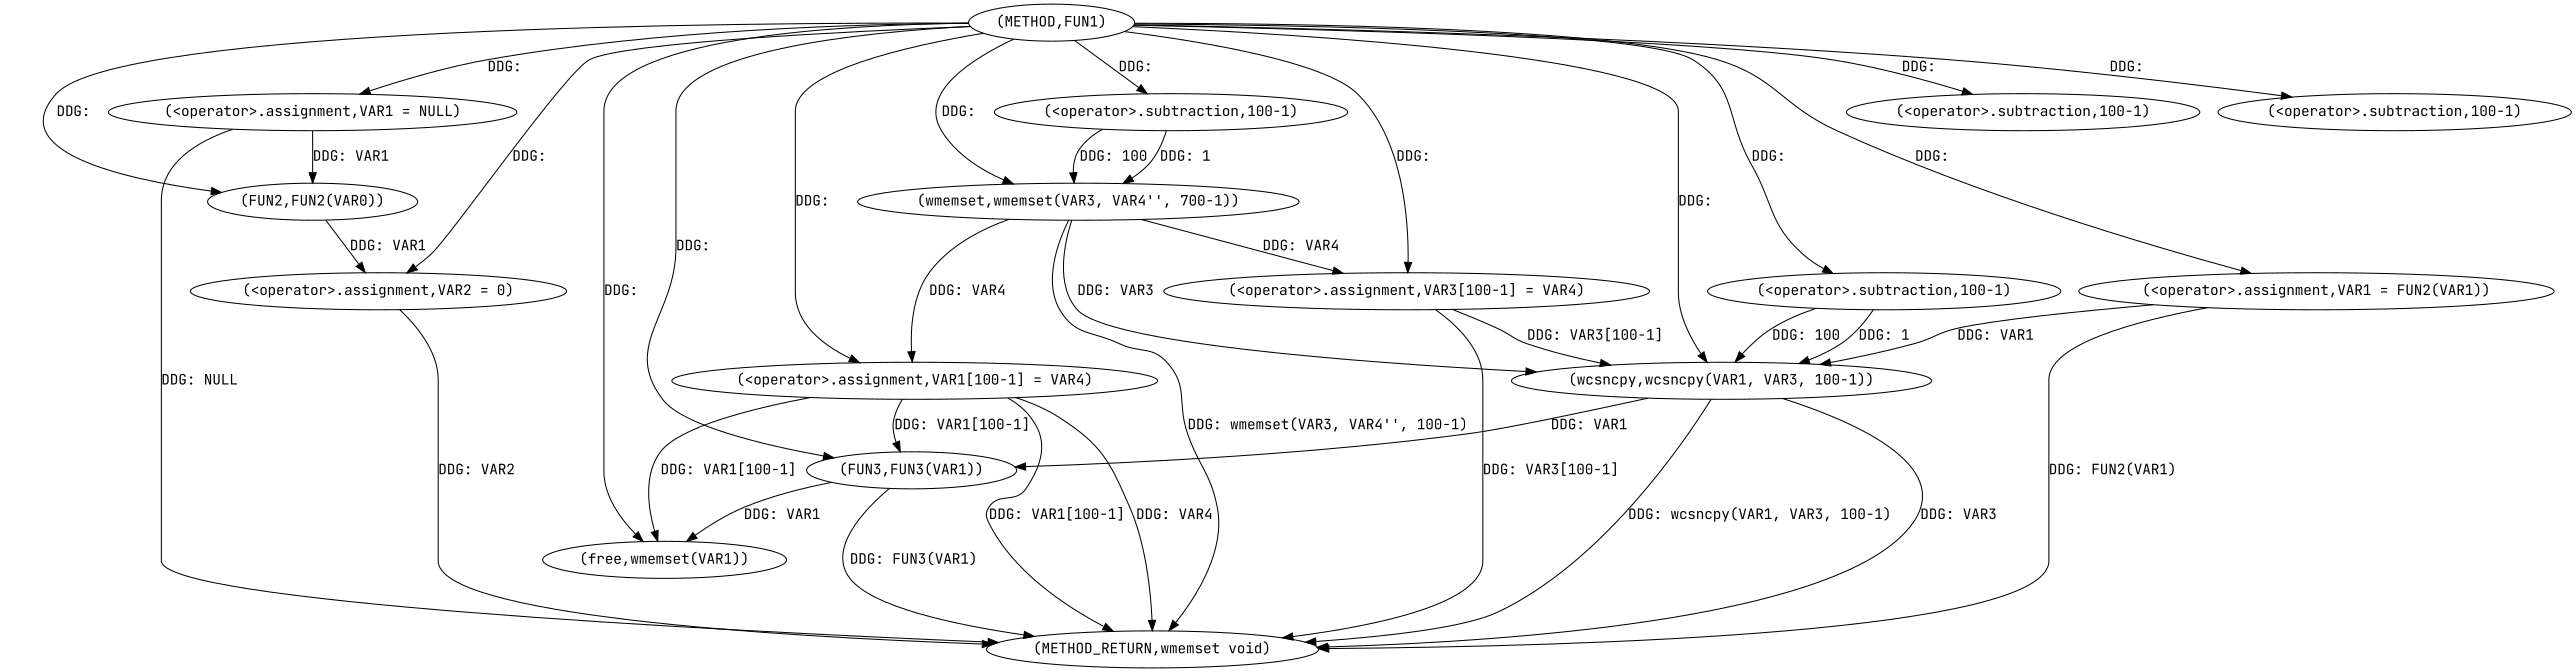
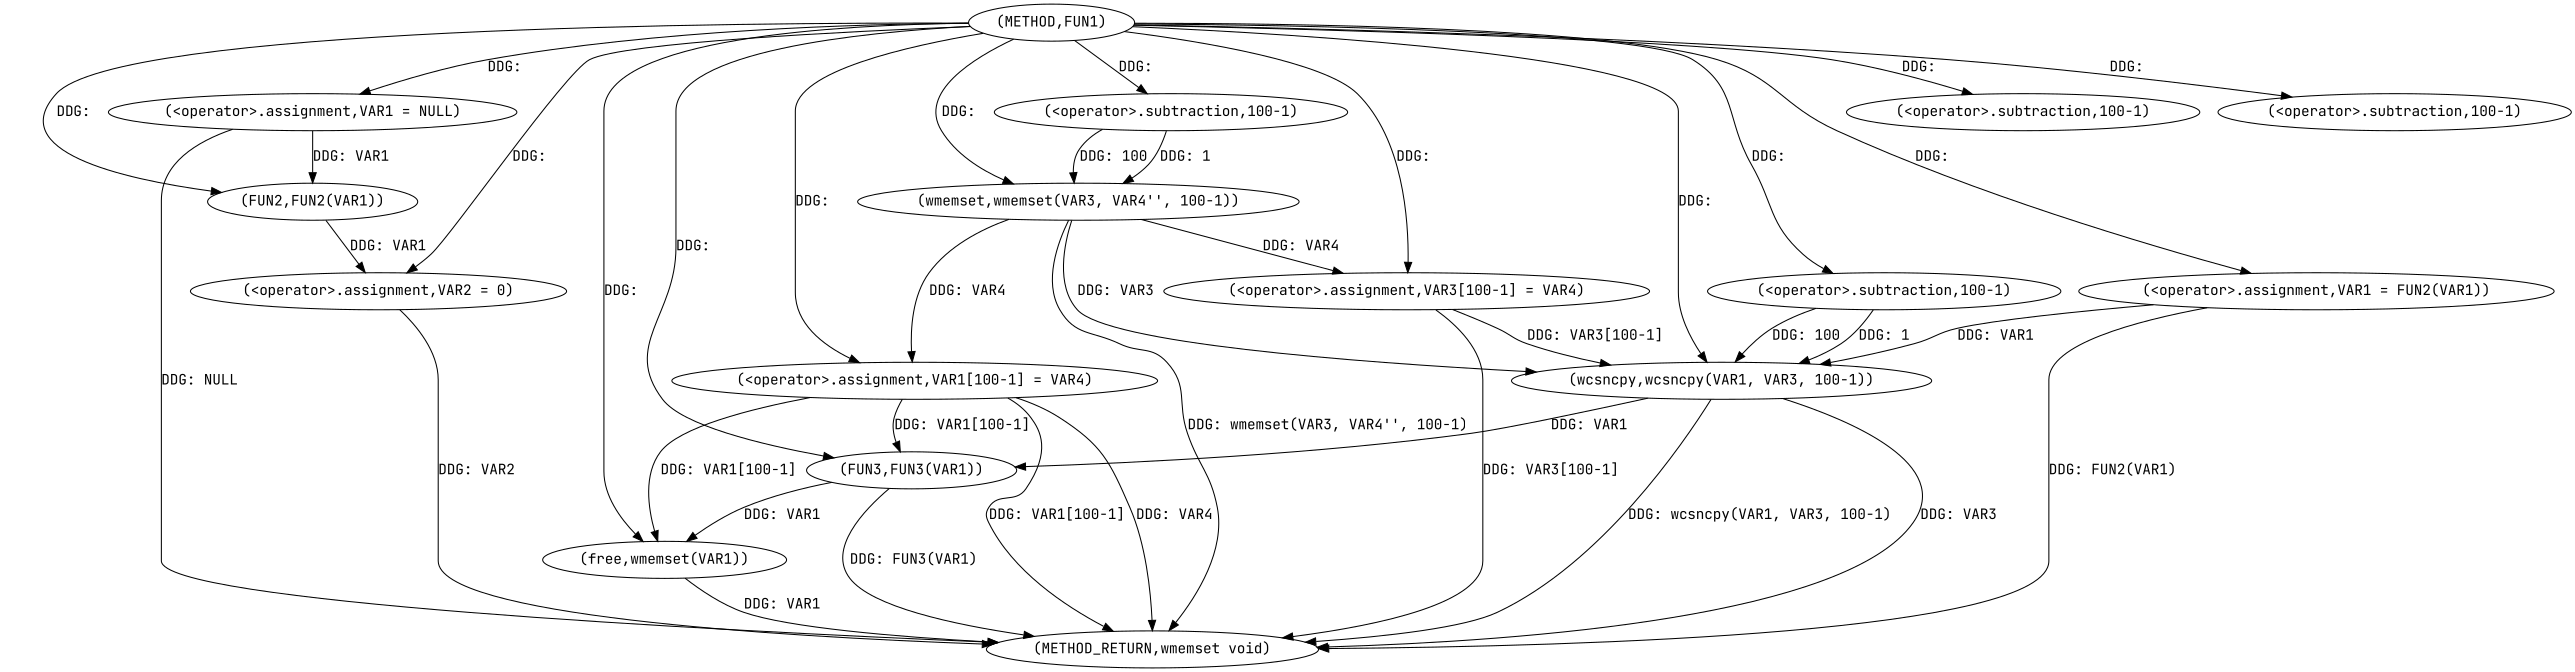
(313, 202) -> (313, 202)
(1078, 202) -> (1078, 202)
none -> (823, 628)
